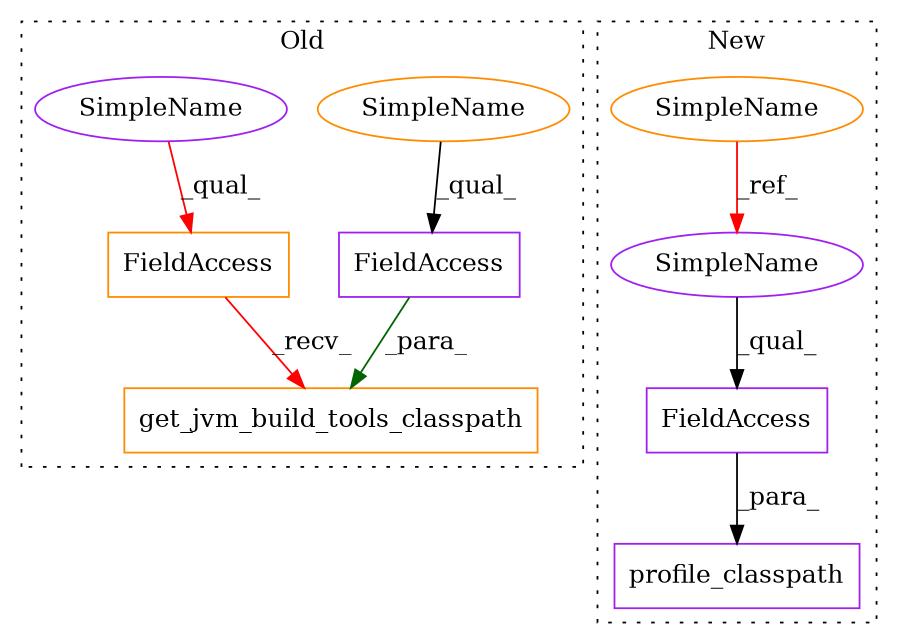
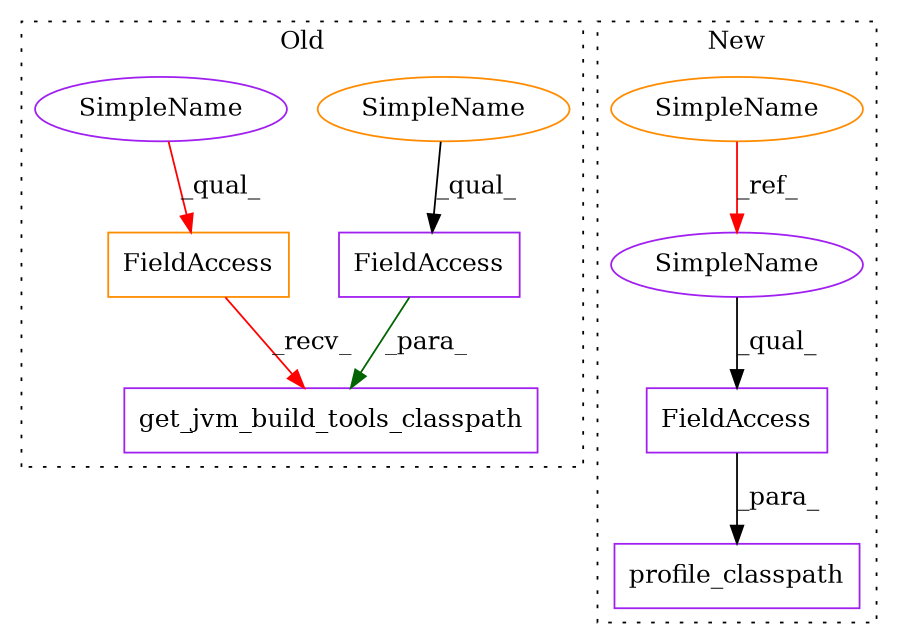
(331, 420) -> (331, 420)
